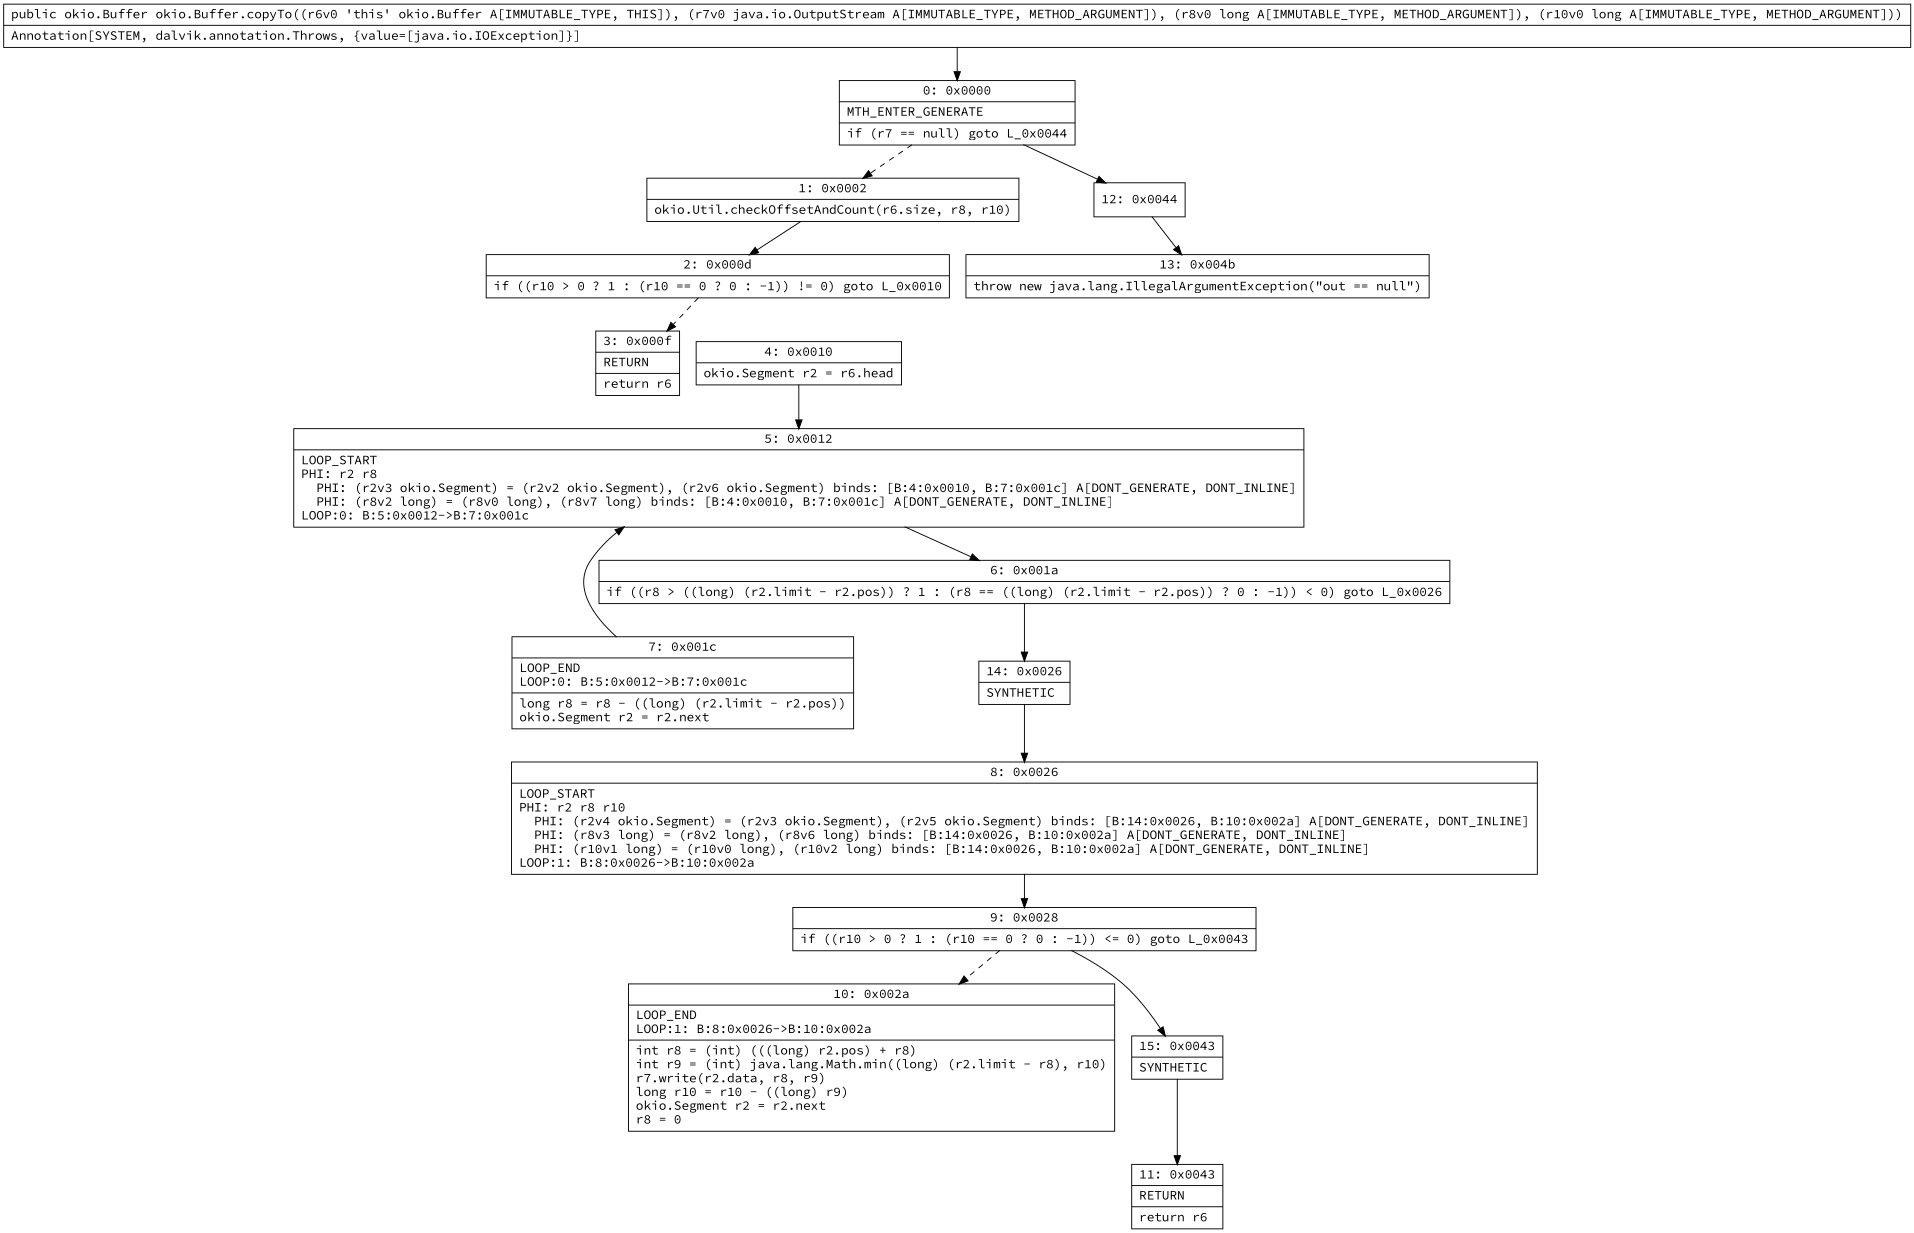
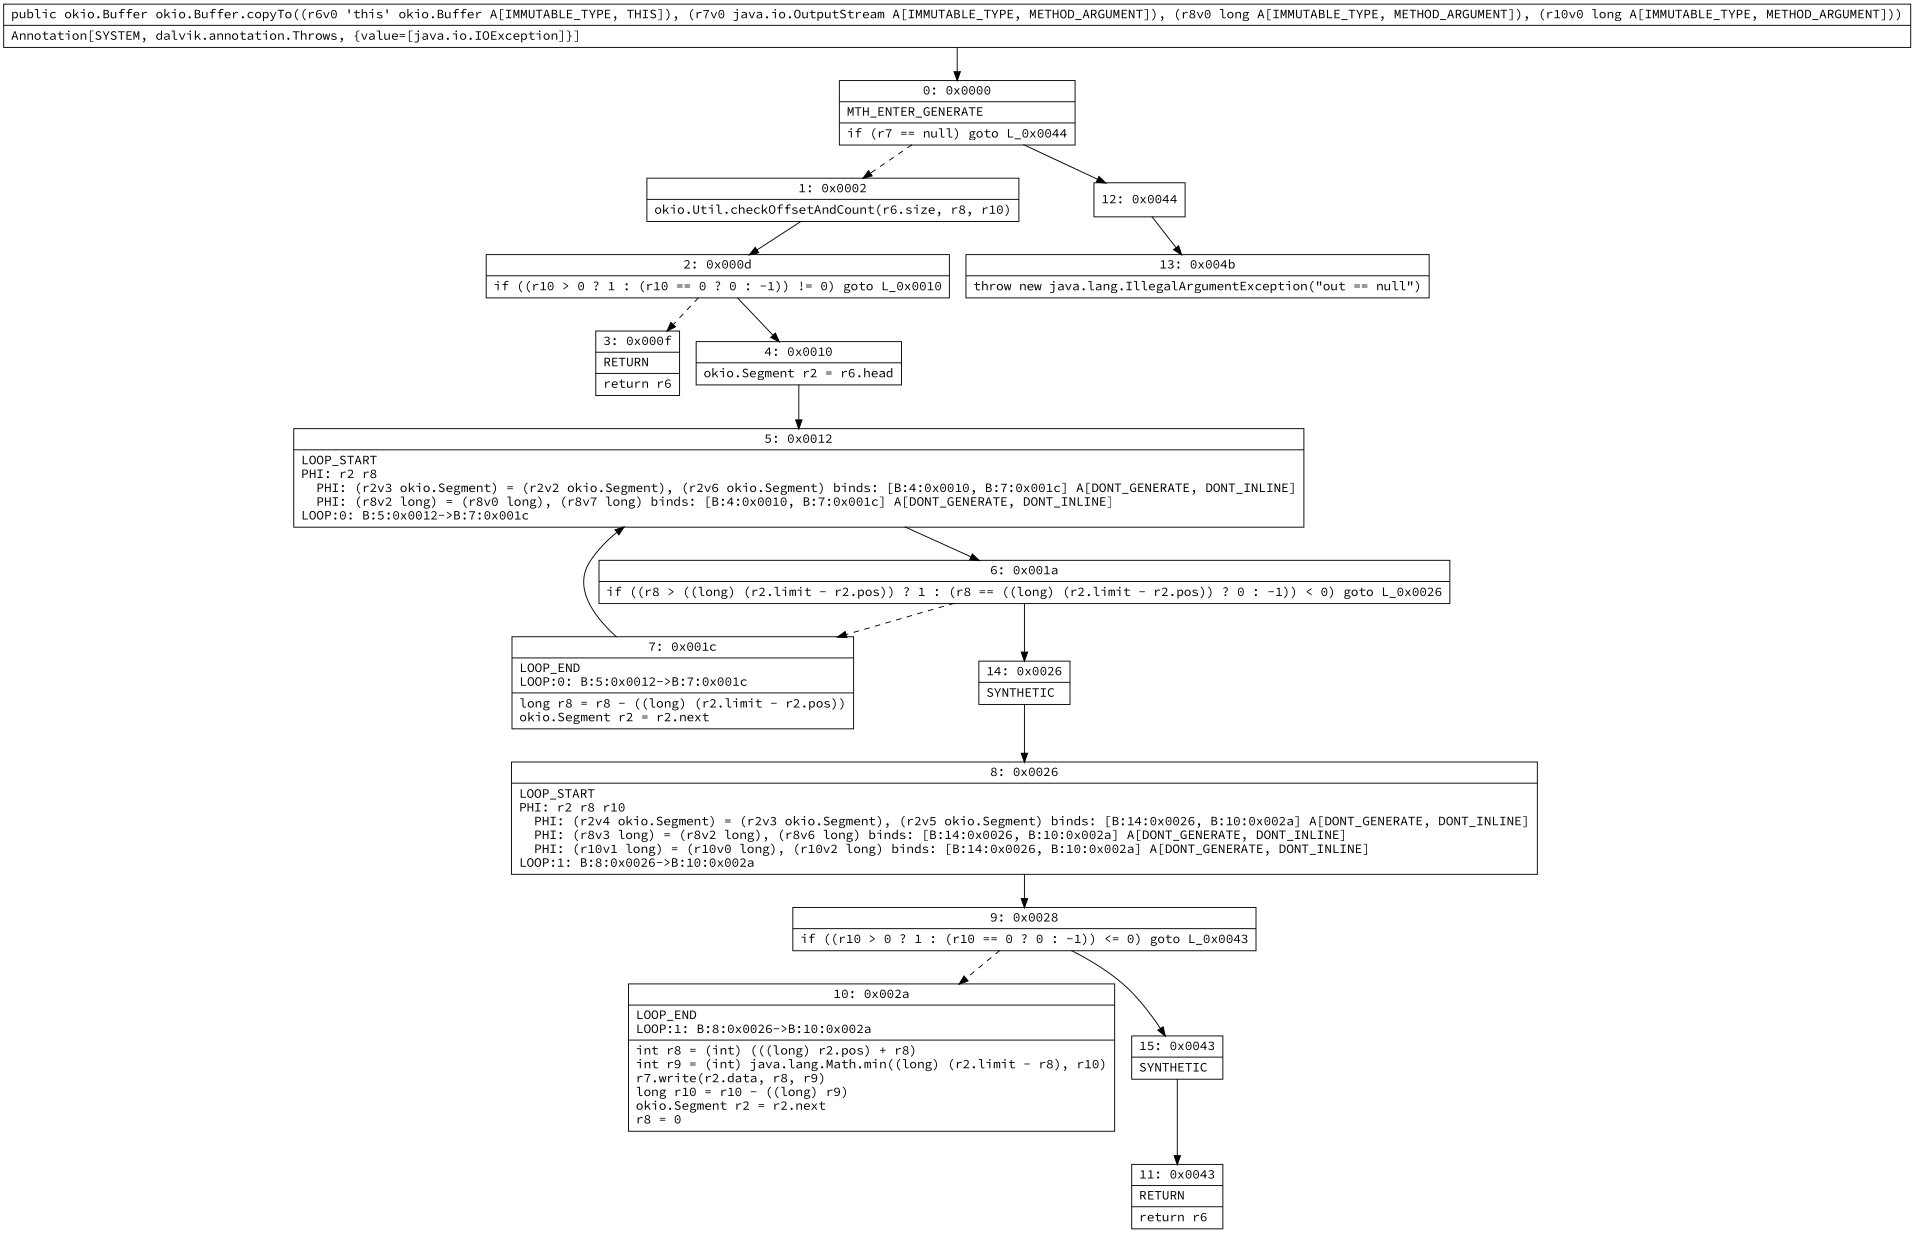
none -> (755, 316)
none -> (900, 619)
